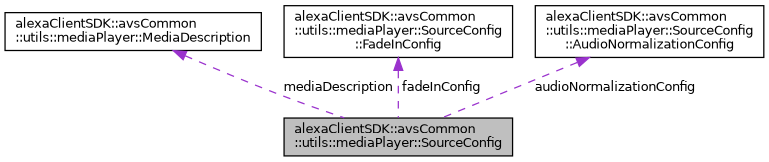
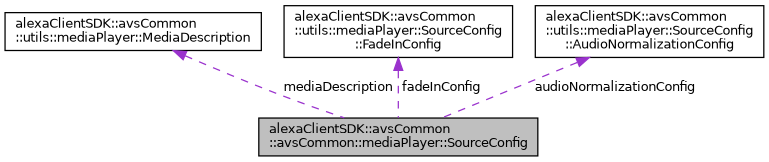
(398, 137) -> (398, 137)
